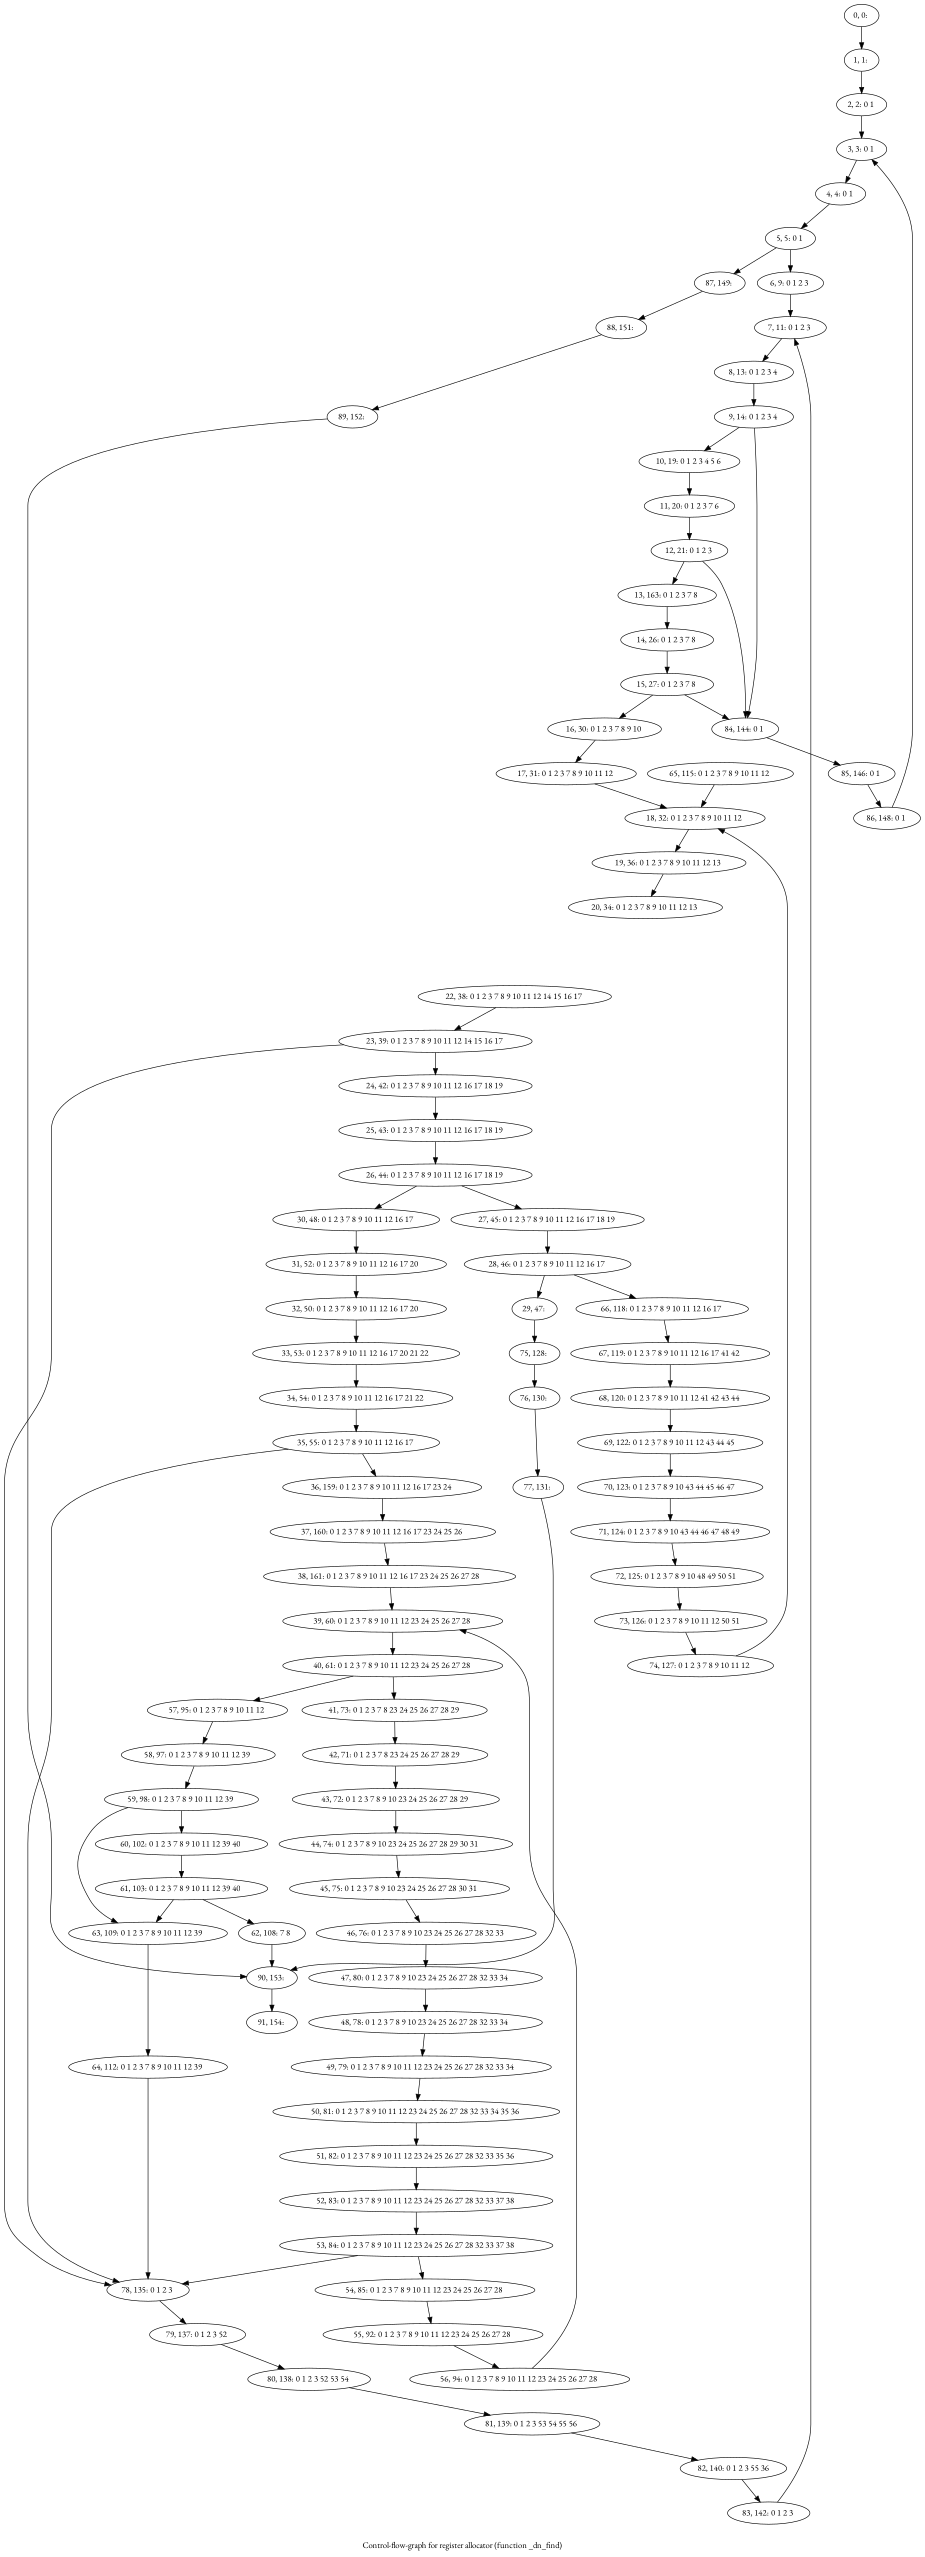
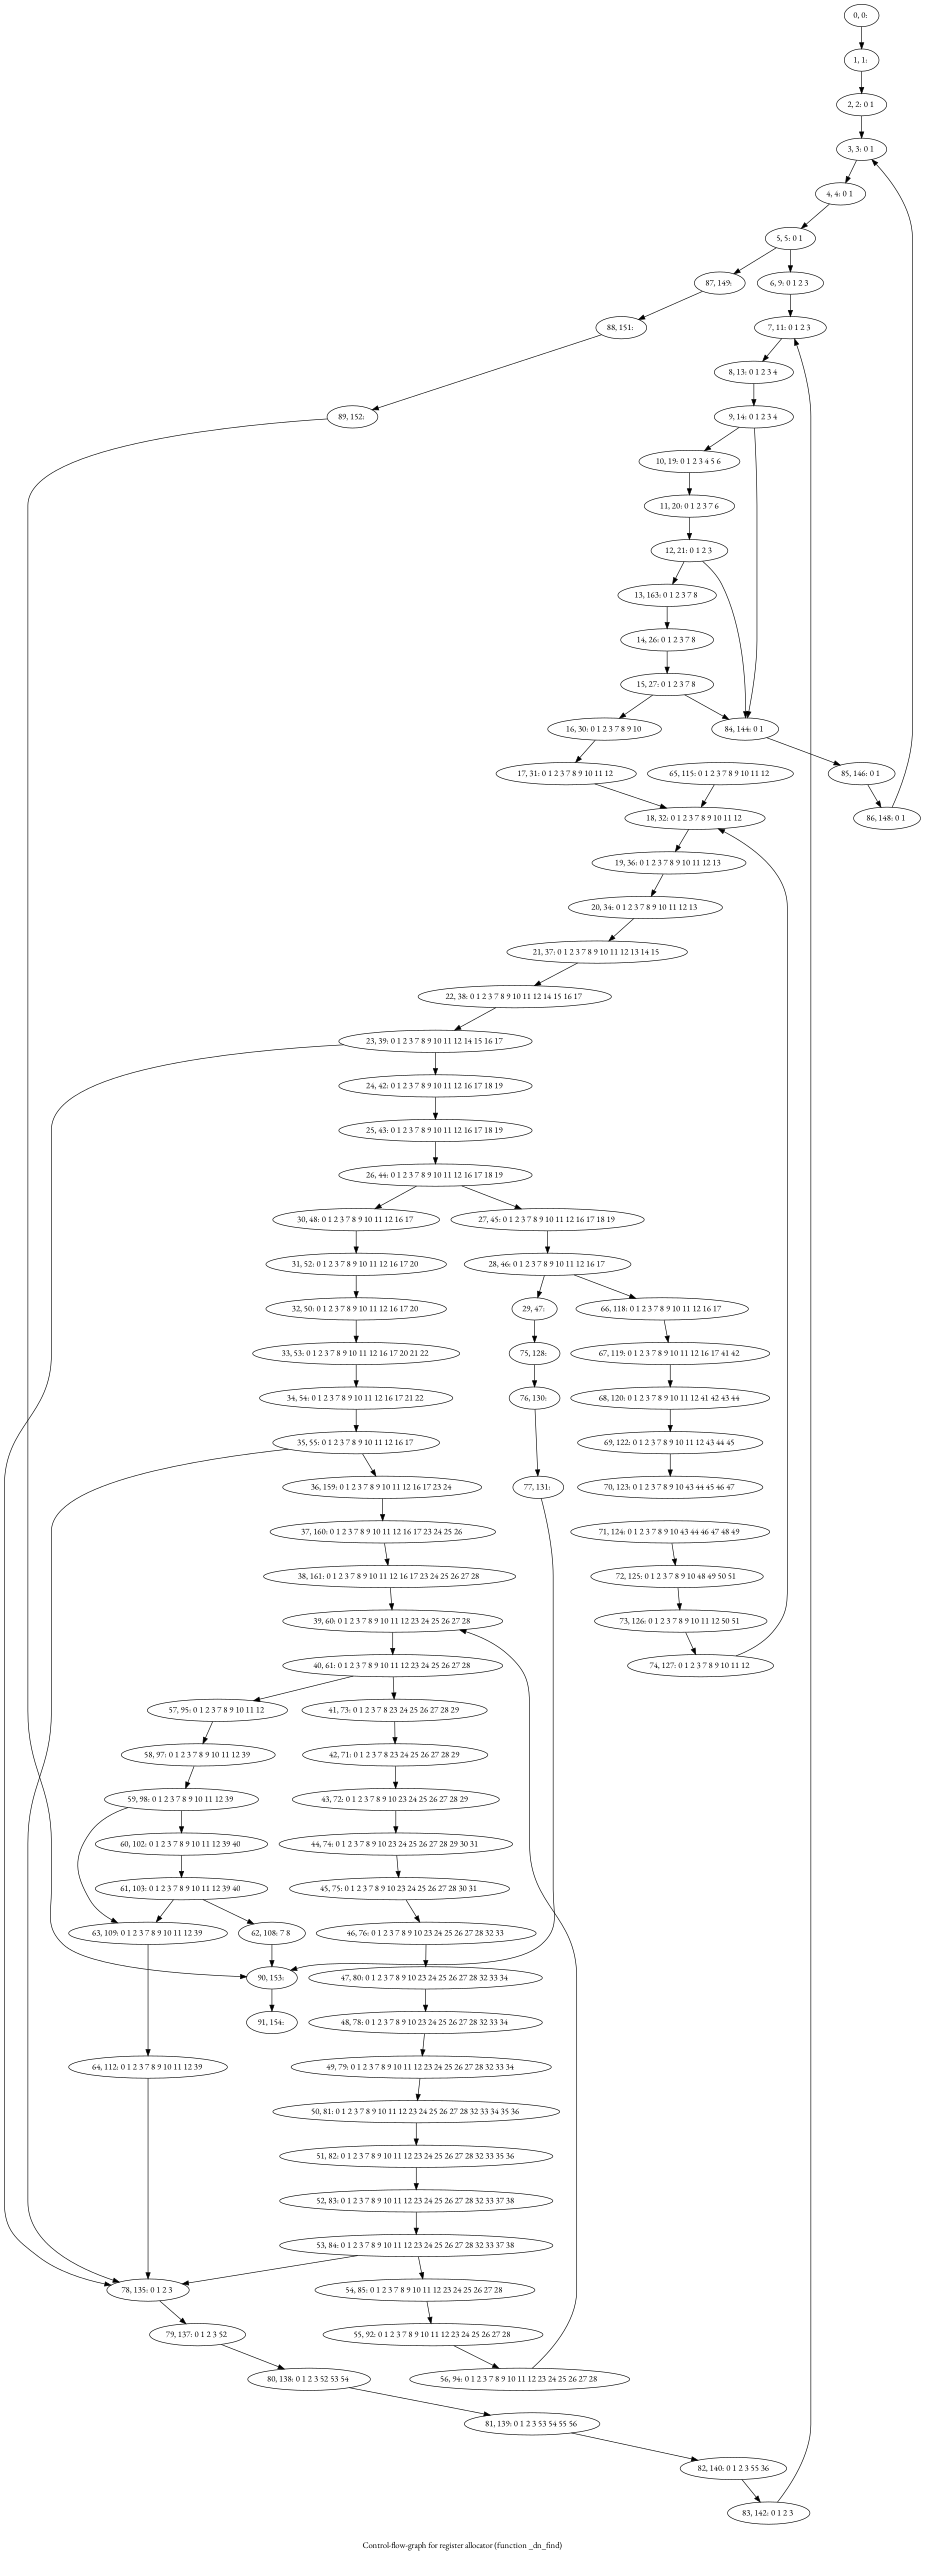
none -> (597, 952)
(670, 1507) -> none
